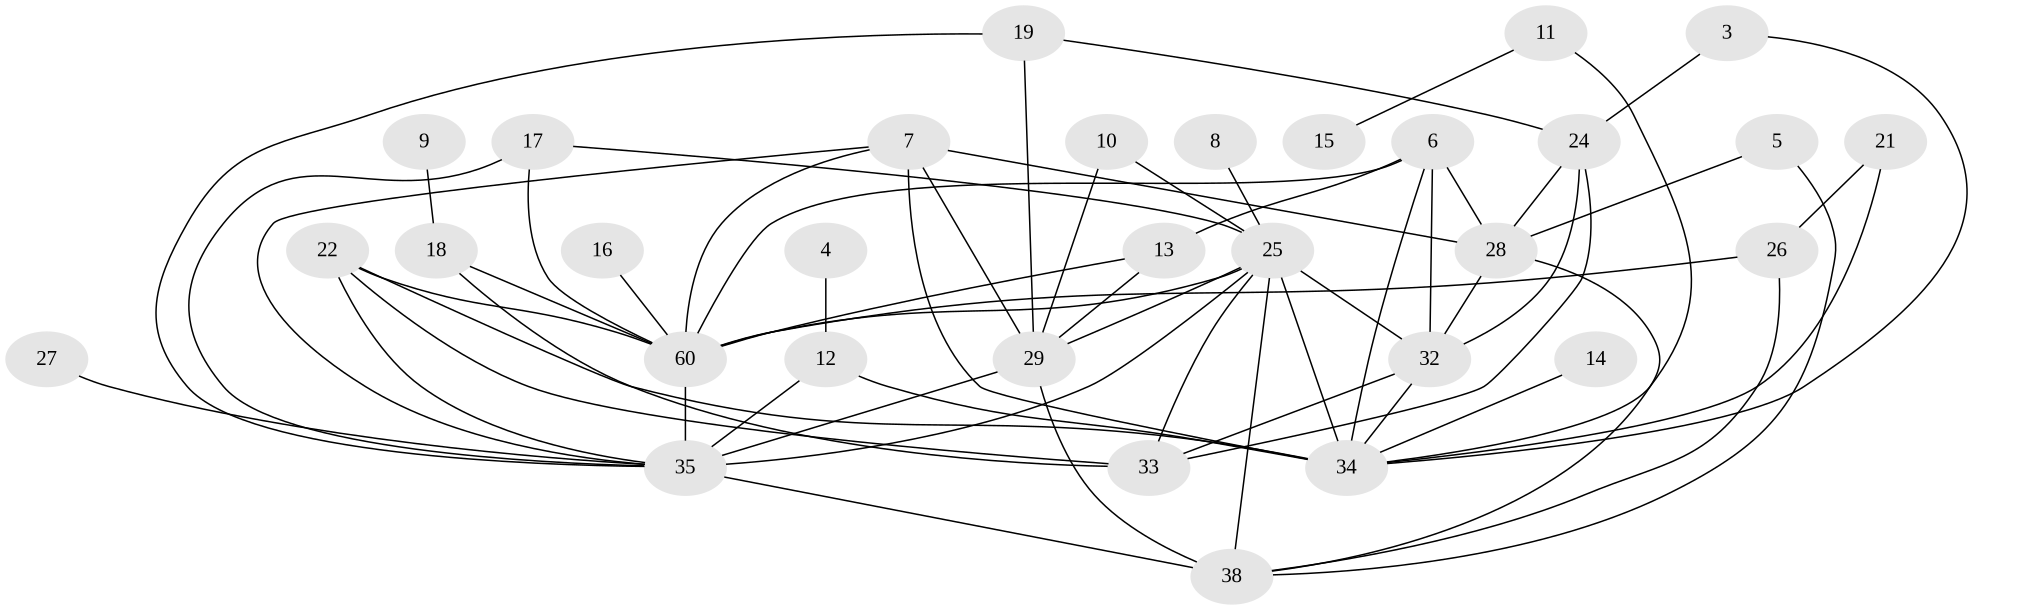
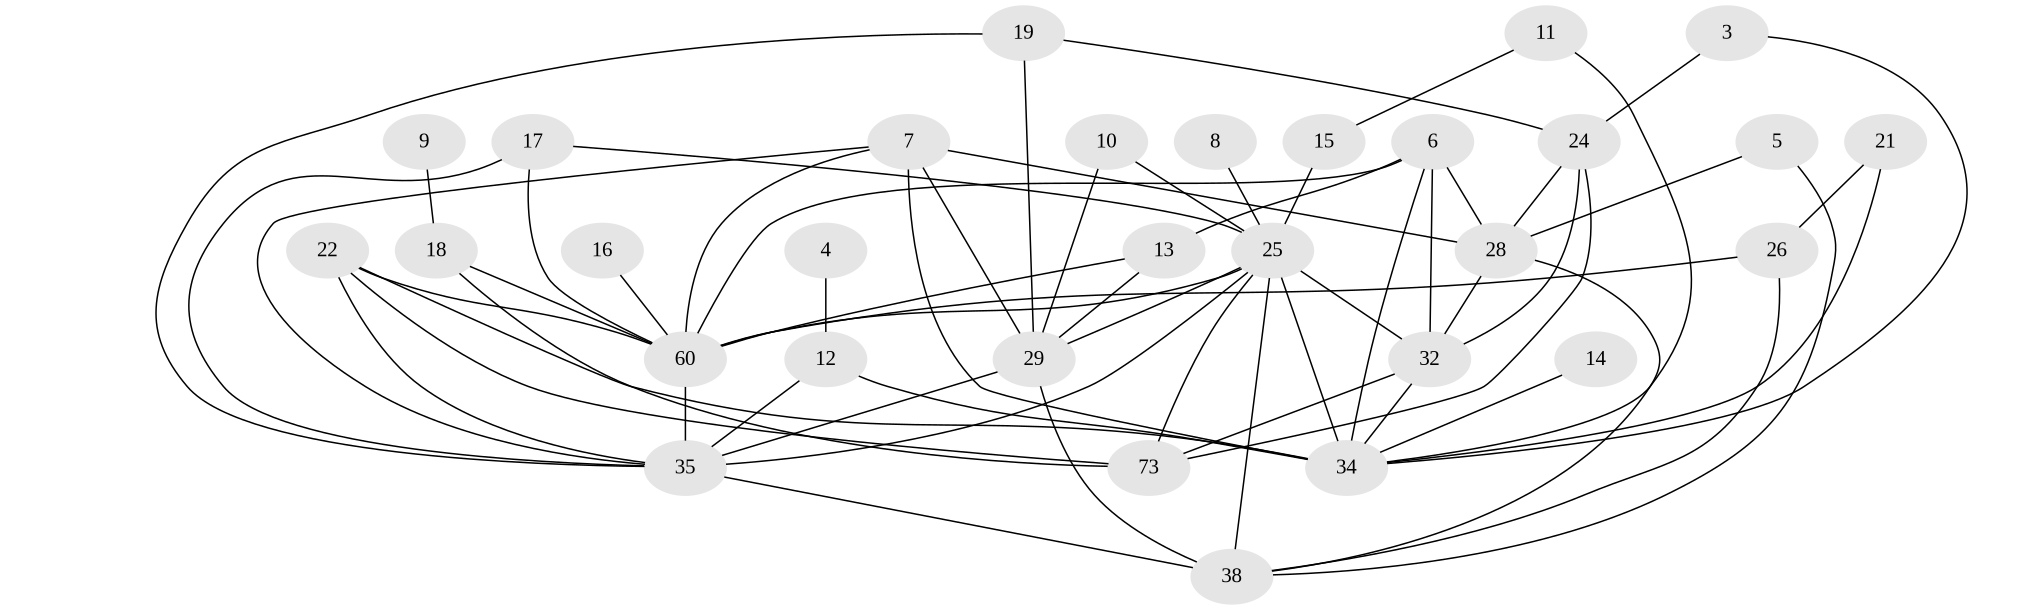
none -> (1299, 196)
(47, 359) -> none
(1149, 468) -> (1149, 468)
